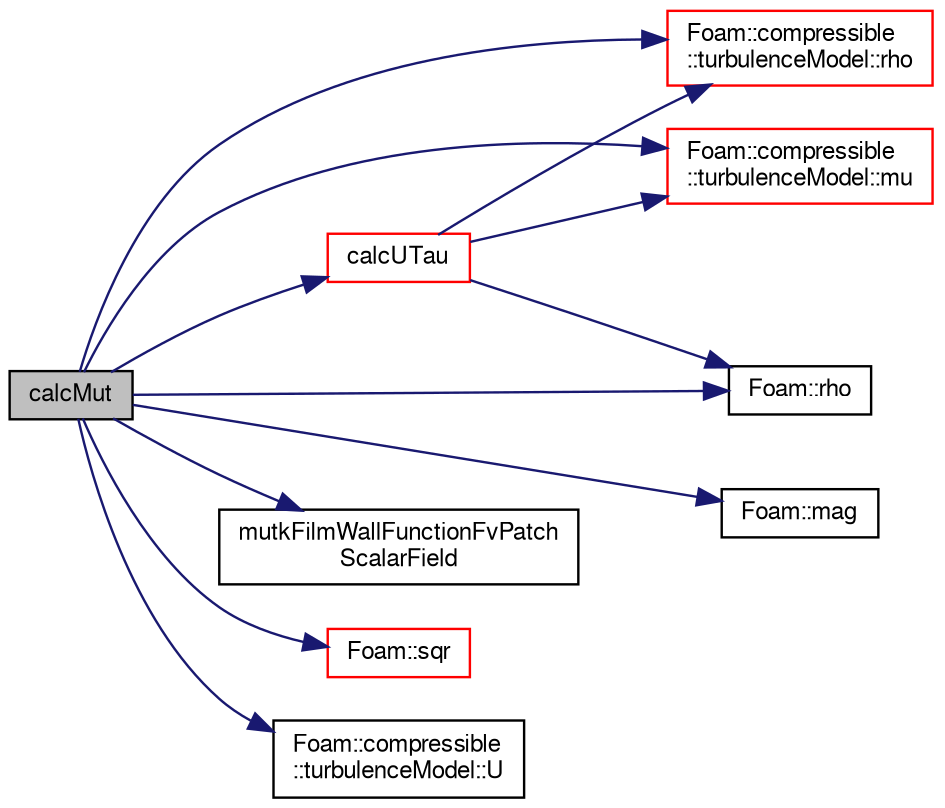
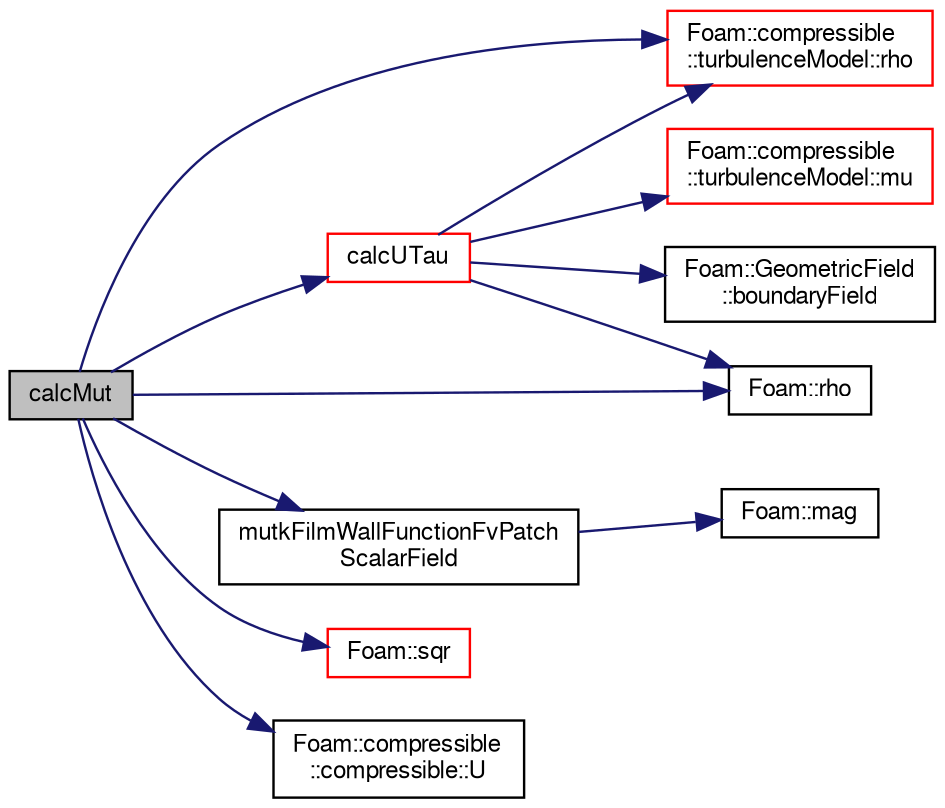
(322, 172) -> none
none -> (800, 284)
(415, 451) -> (637, 527)
(399, 759) -> (399, 759)
